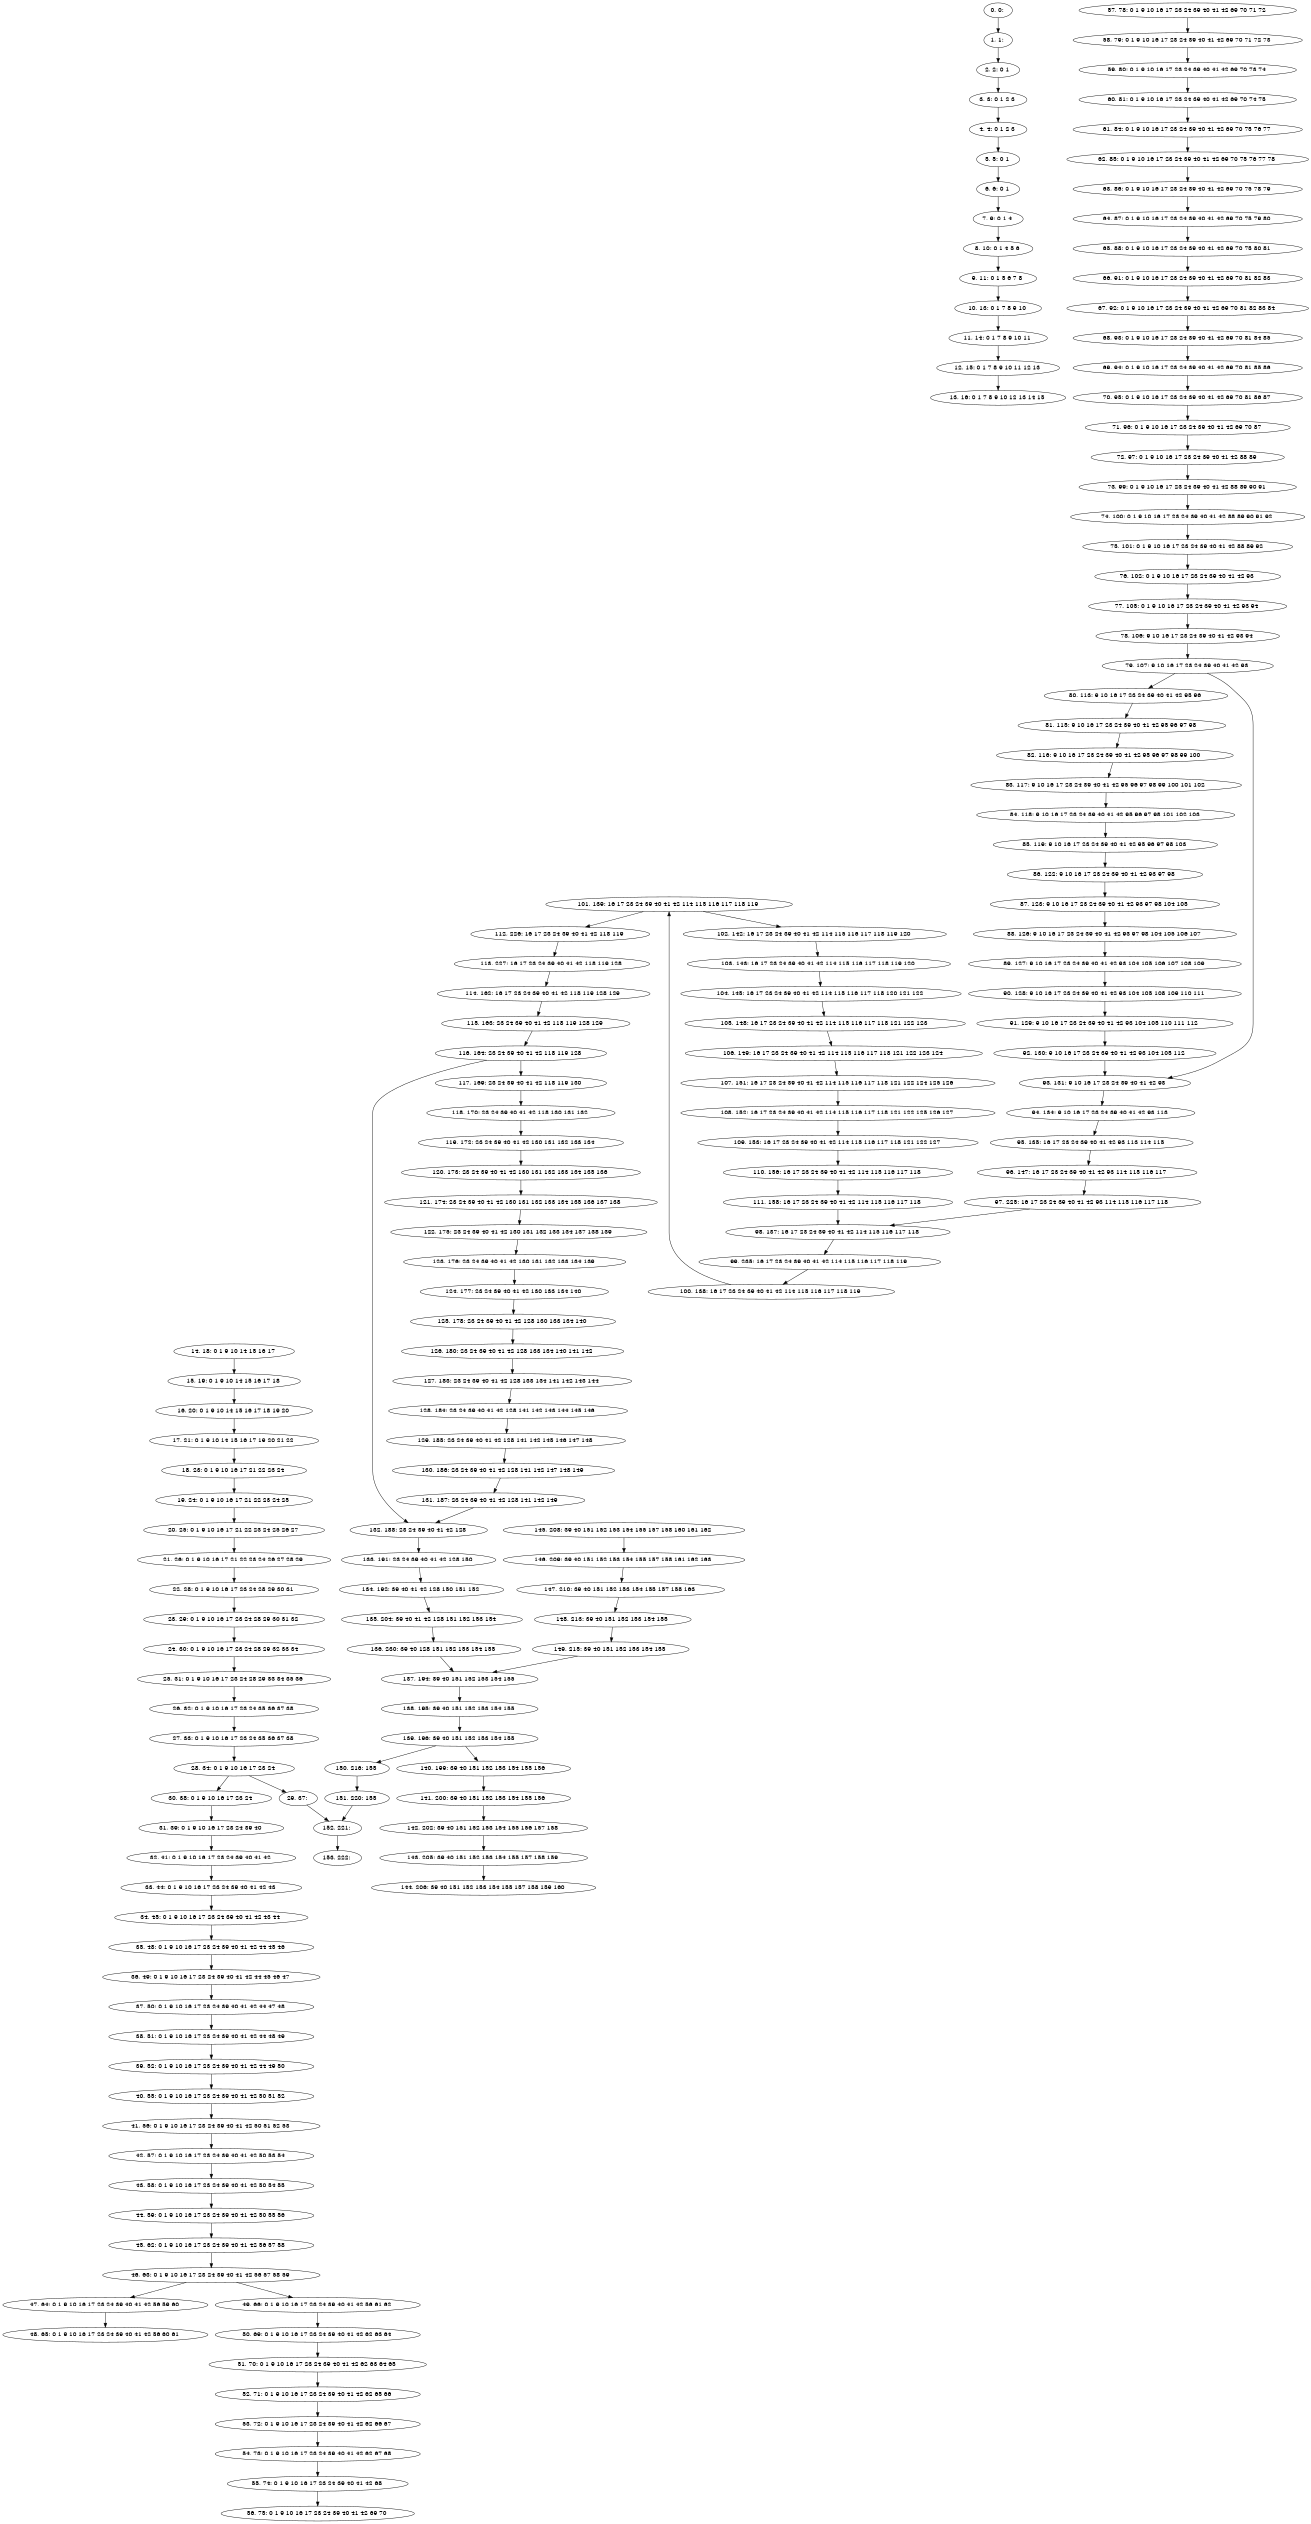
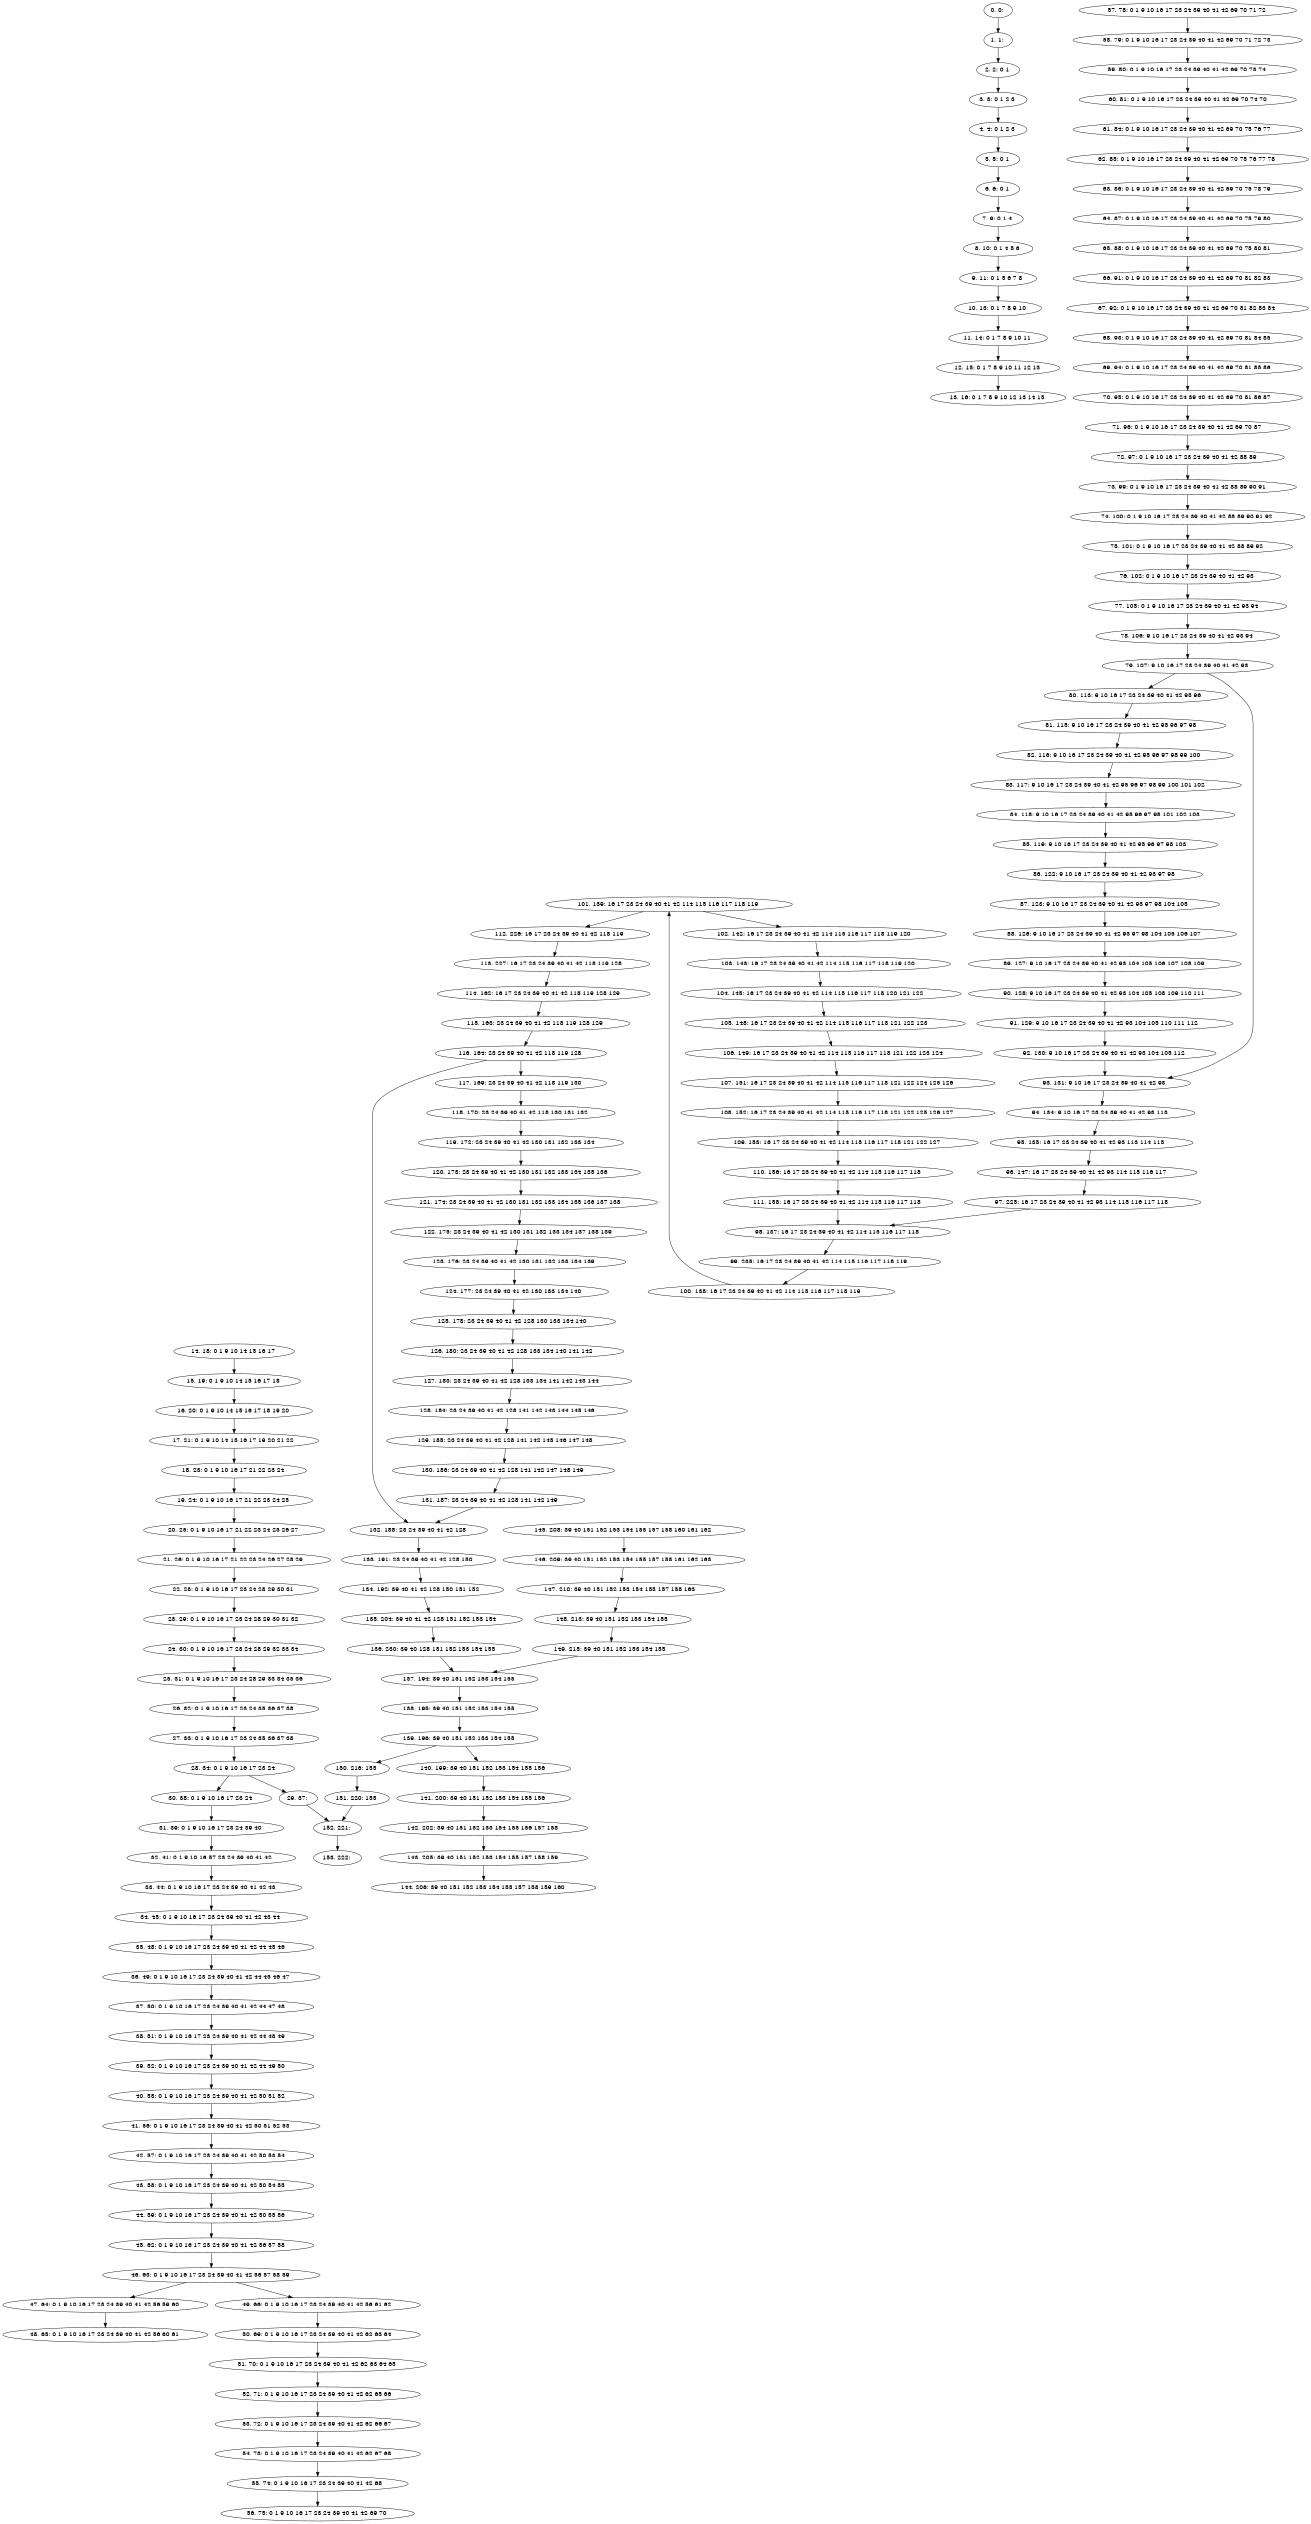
(1188, 100) -> (1188, 100)
(211, 1858) -> (211, 1858)
